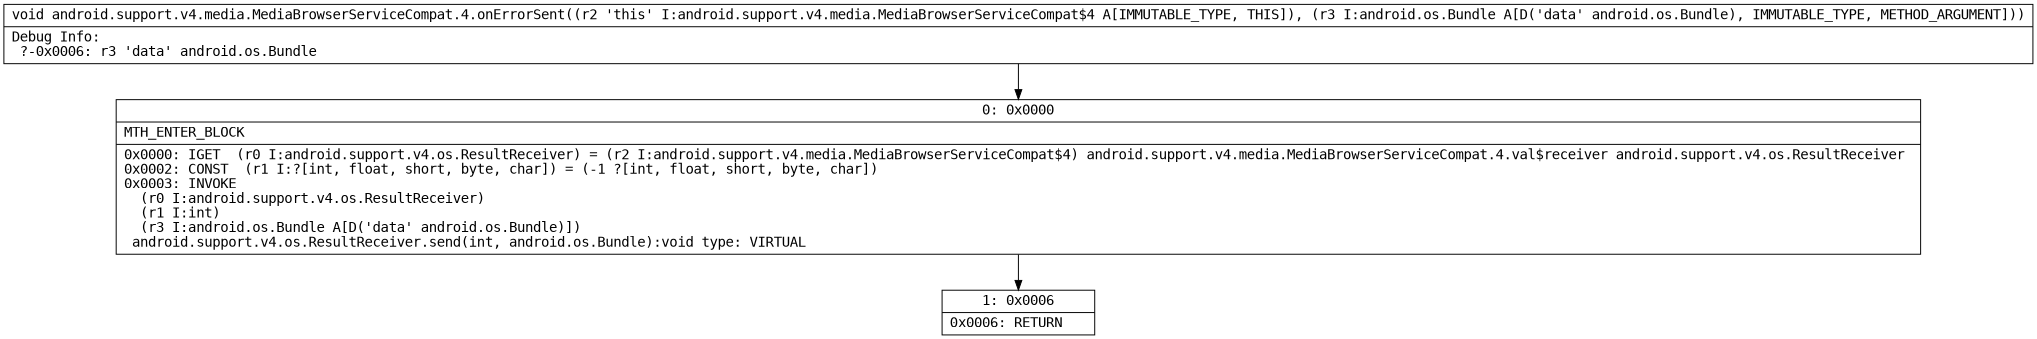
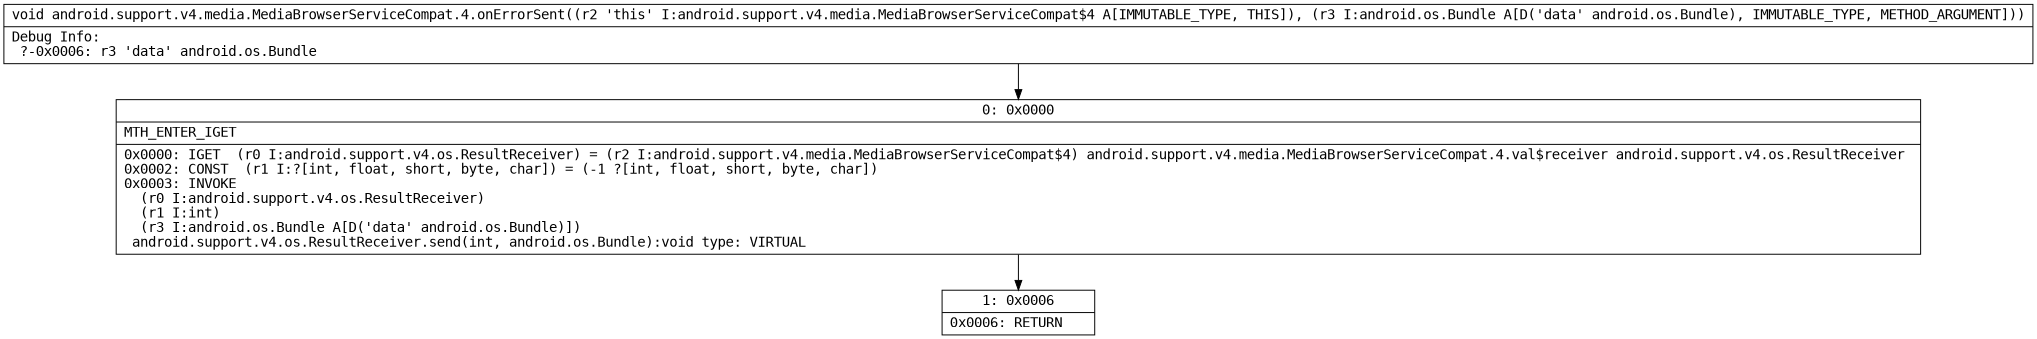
(184, 133) -> (180, 133)
